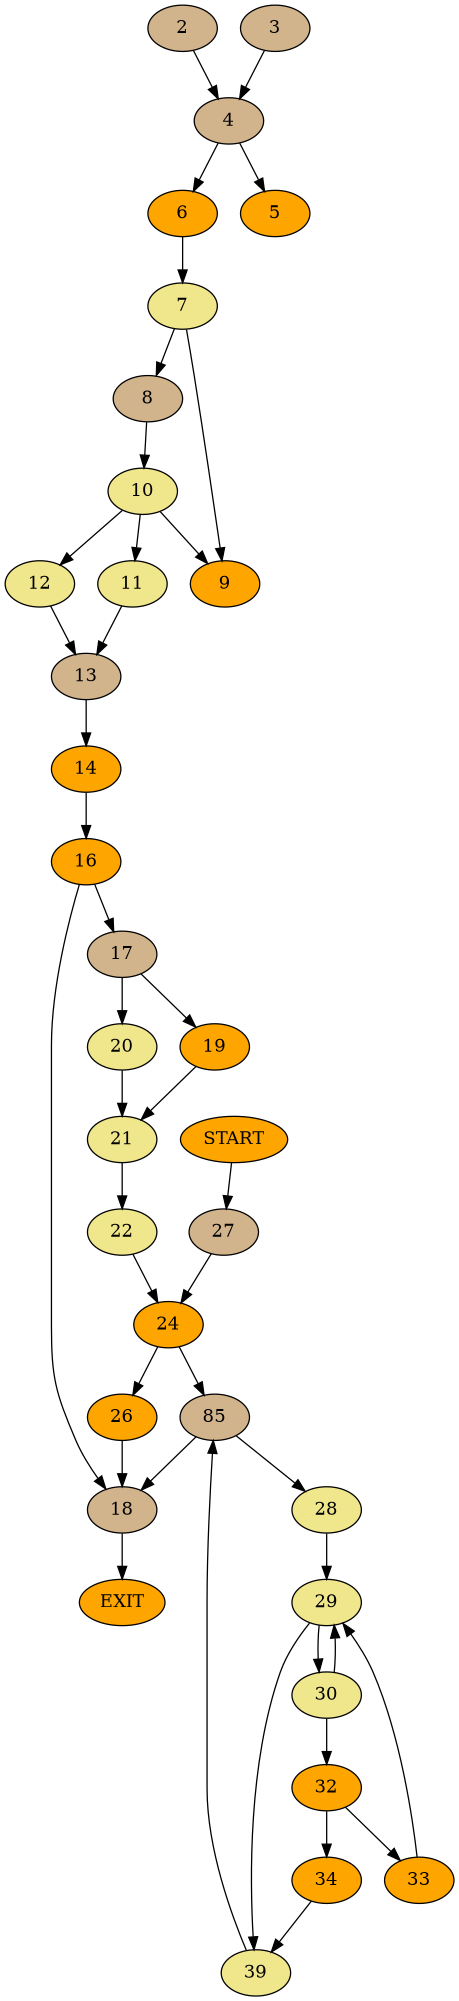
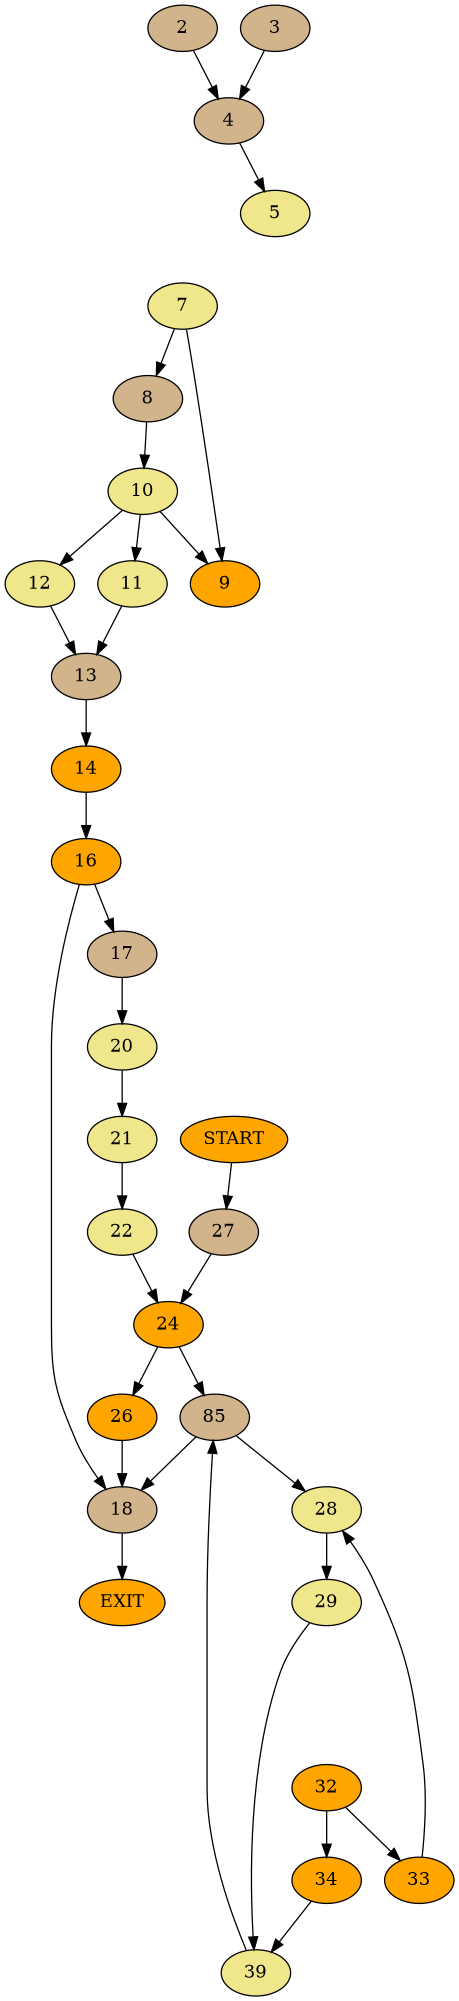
(183, 213) -> none
(275, 213) -> (275, 213)
(215, 1047) -> none
(327, 1695) -> none
(396, 1742) -> (413, 1693)
